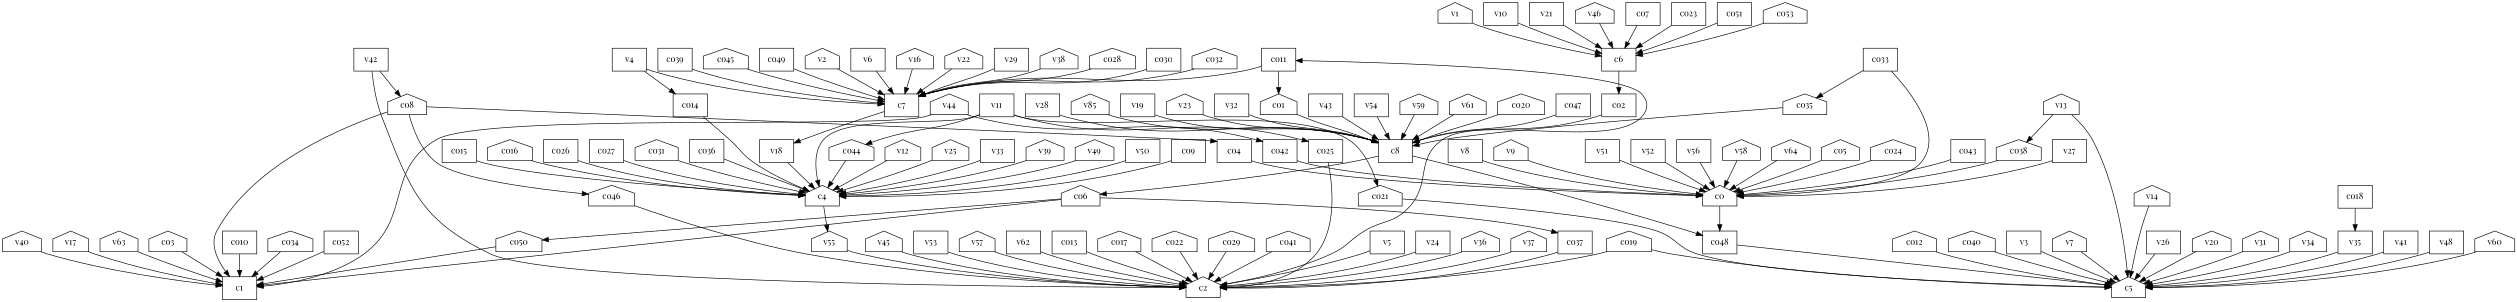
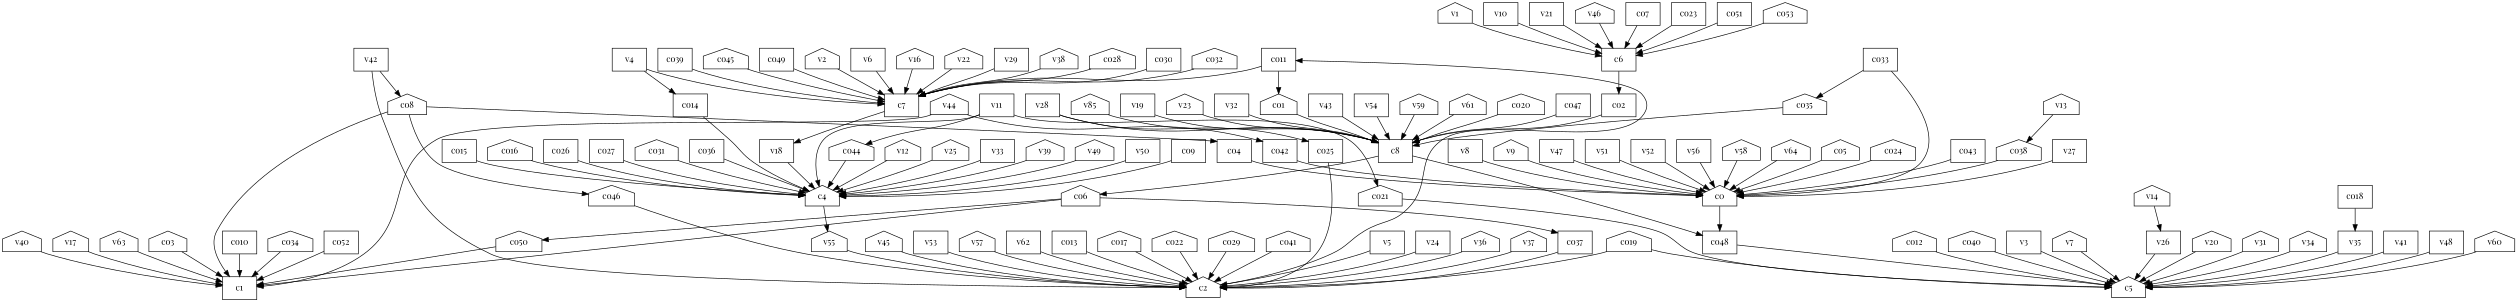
(1158, 129) -> (1181, 129)
none -> (1557, 151)
(2111, 188) -> none
(2139, 238) -> (2157, 215)
